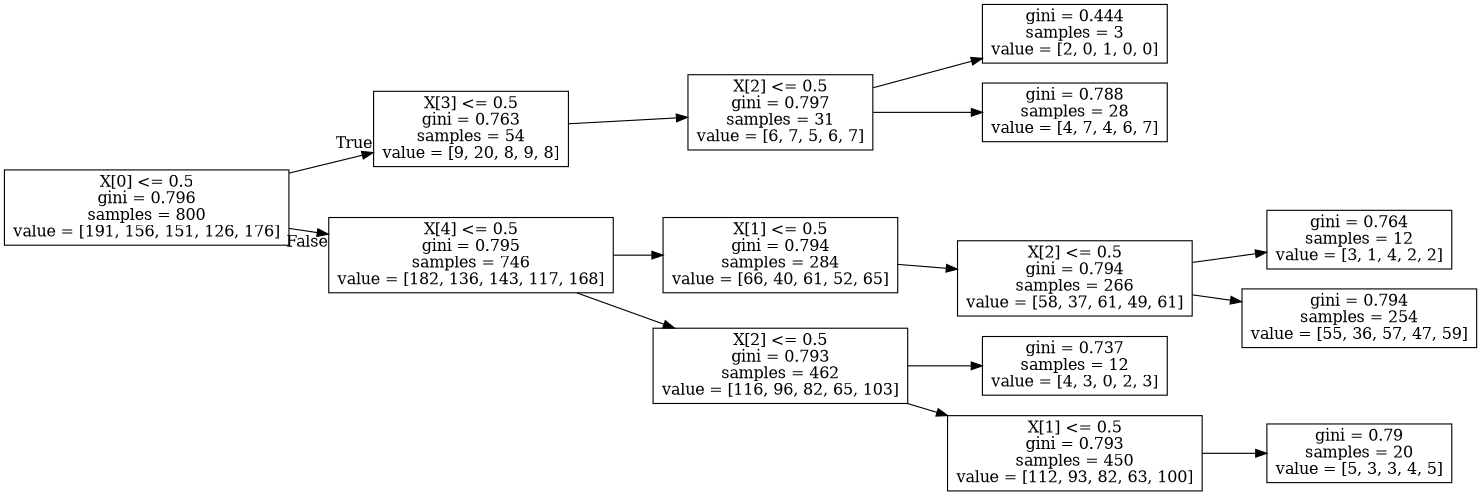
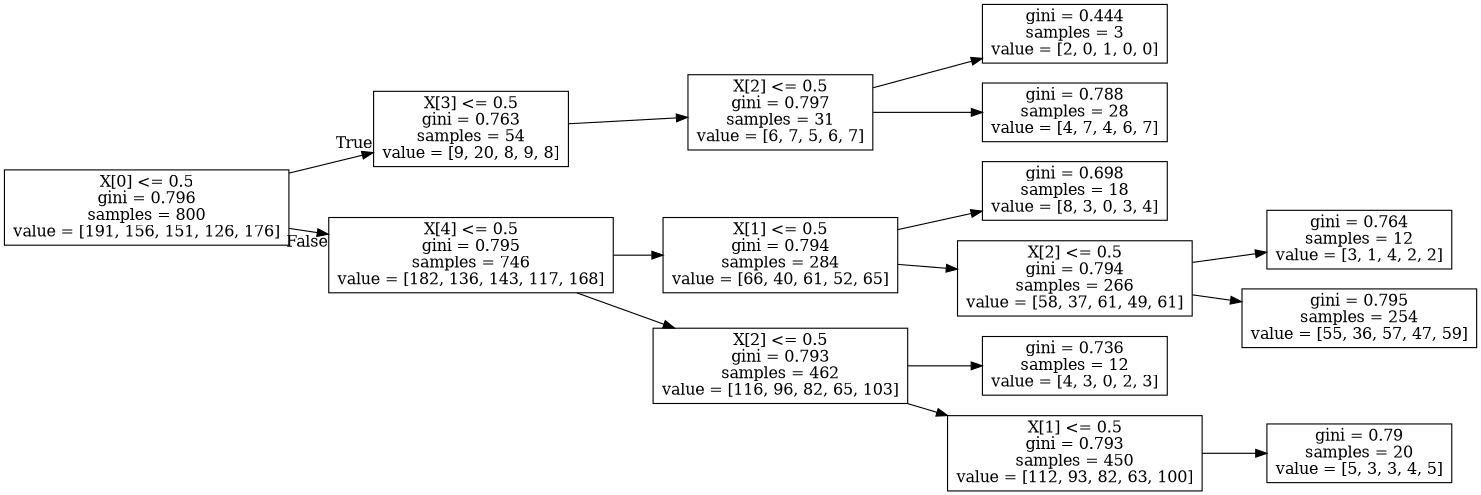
none -> (1075, 191)
(1359, 318) -> (1359, 318)
(1075, 366) -> (1075, 366)
